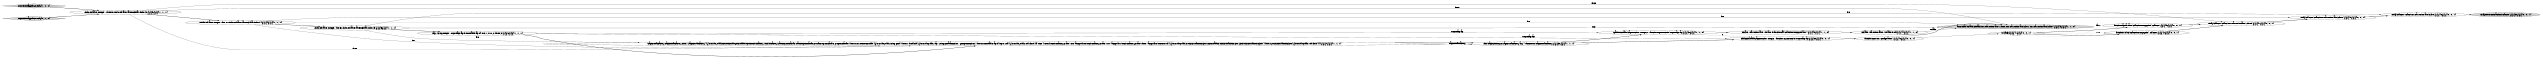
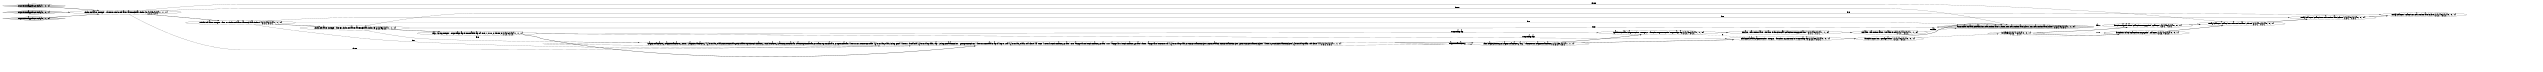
none -> (34, 12)
(2506, 15) -> none
